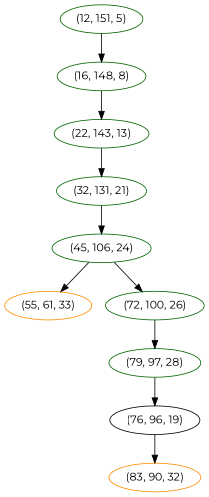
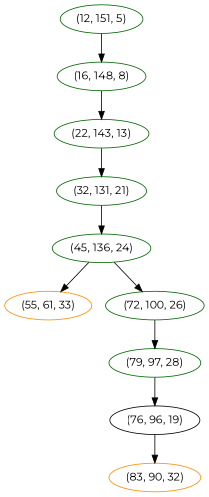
(102, 248) -> (102, 248)
